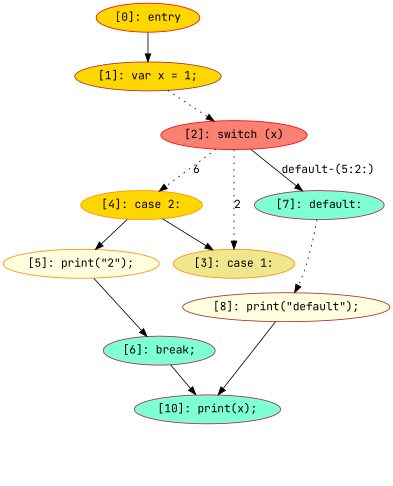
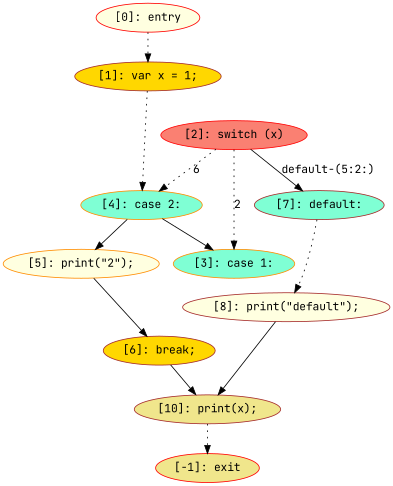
(148, 18) -> (148, 18)
(148, 43) -> (148, 43)
(188, 104) -> (145, 137)
(142, 205) -> (142, 205)
(234, 264) -> (234, 264)
(159, 351) -> (159, 351)
(207, 409) -> (207, 409)
none -> (207, 468)
